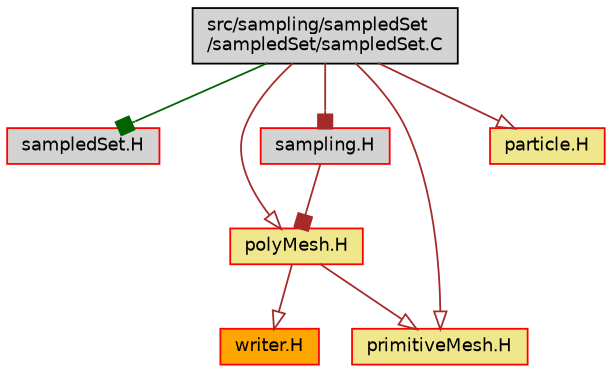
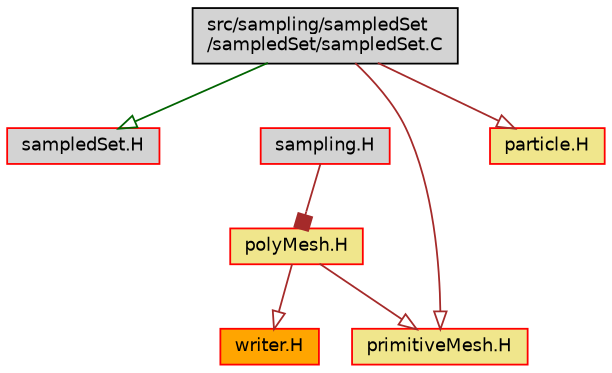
(325, 87) -> none
(202, 92) -> (202, 92)
(243, 134) -> none
